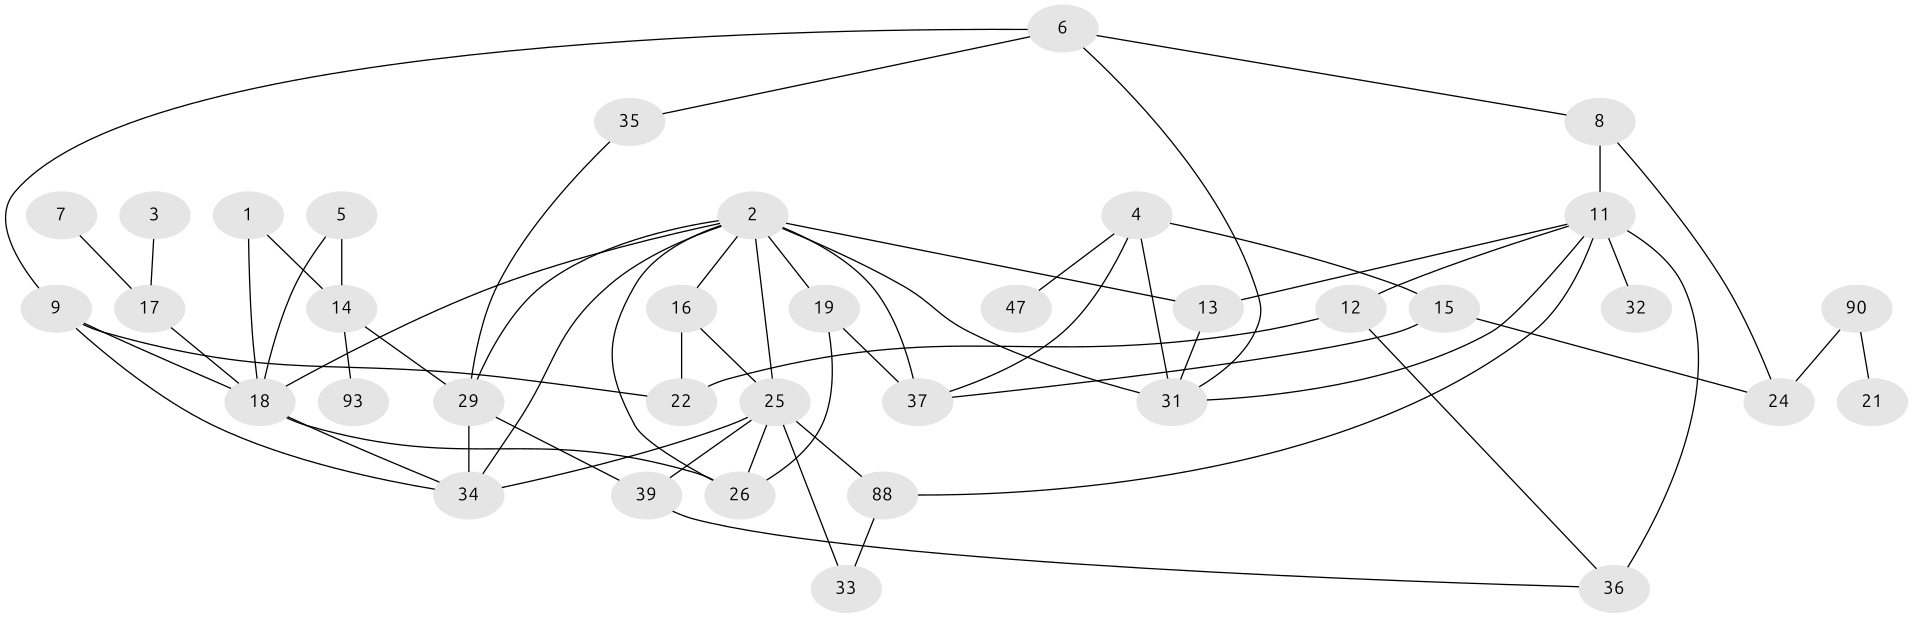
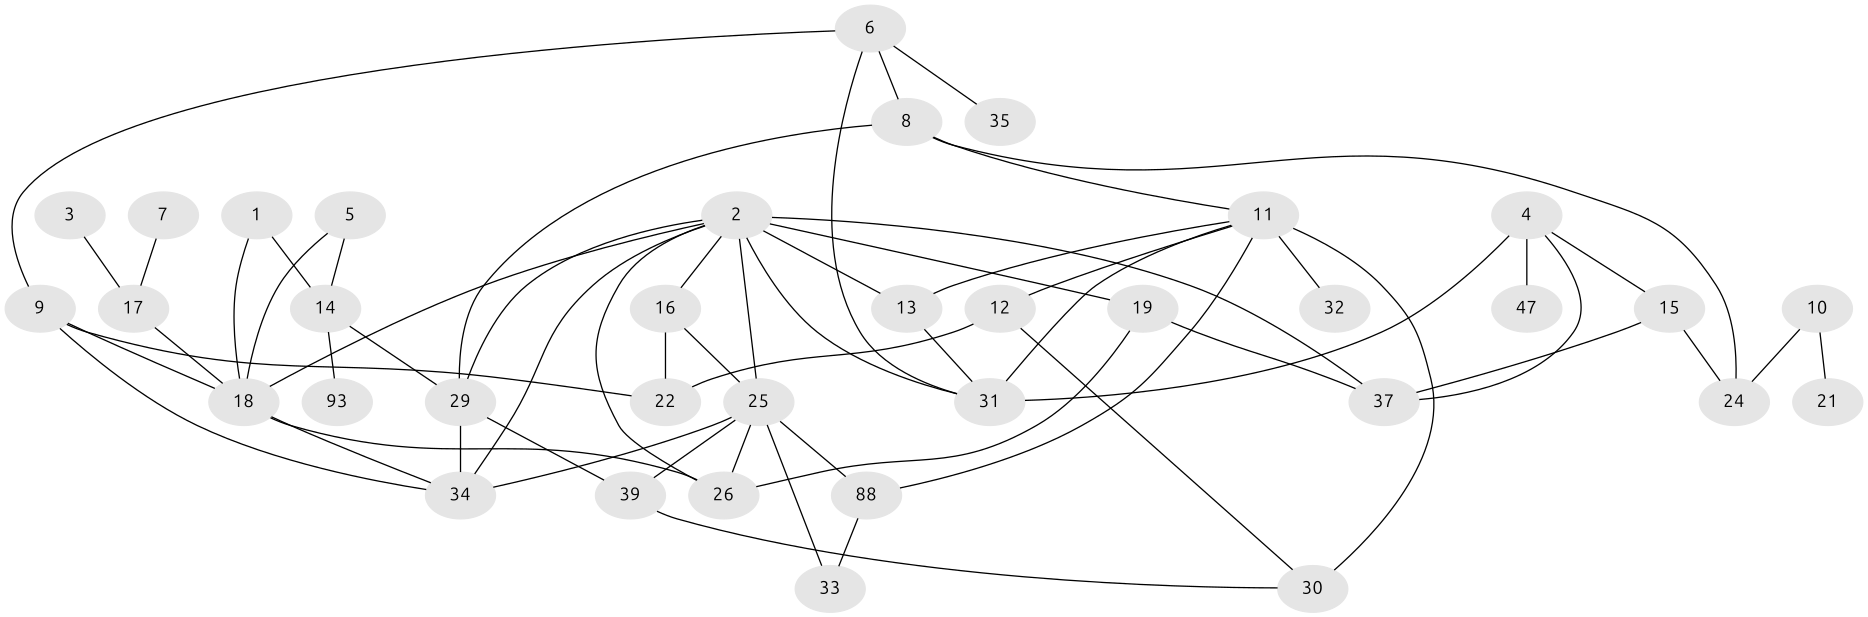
(519, 248) -> (617, 188)
(1857, 309) -> (1817, 309)
(1614, 589) -> (1313, 589)
